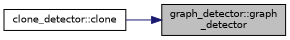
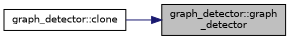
(65, 20) -> (65, 20)
